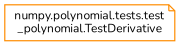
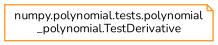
(90, 23) -> (109, 23)
